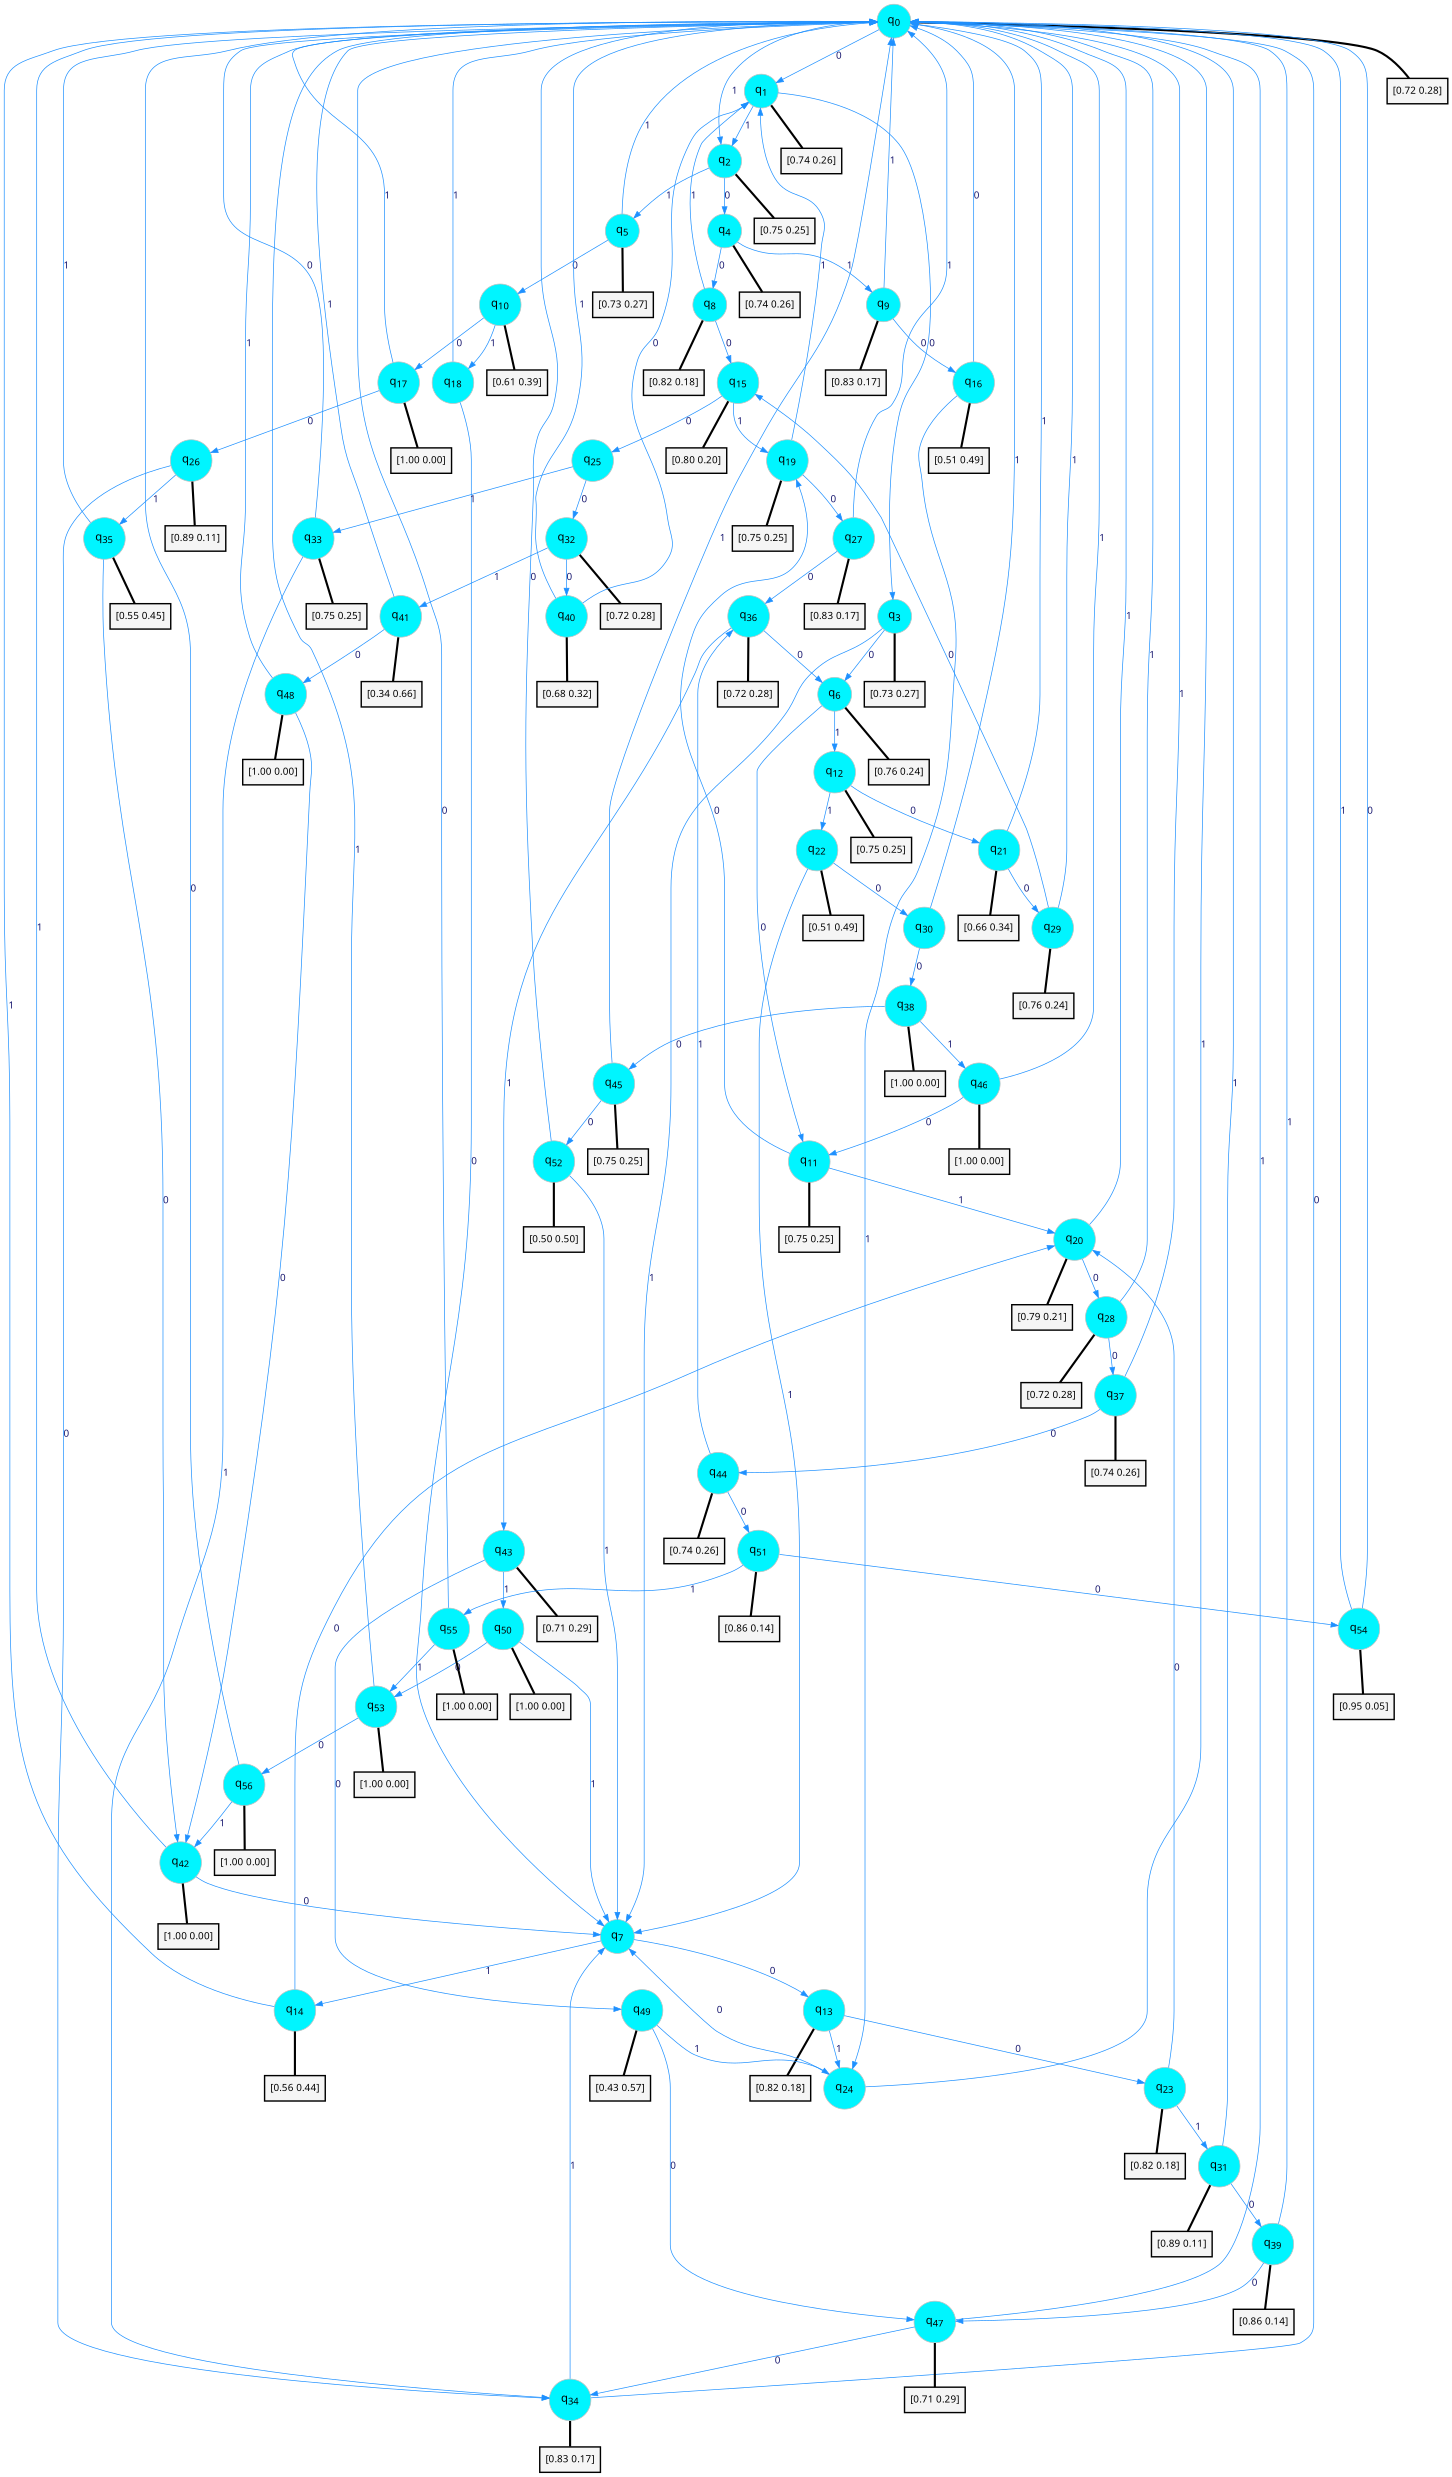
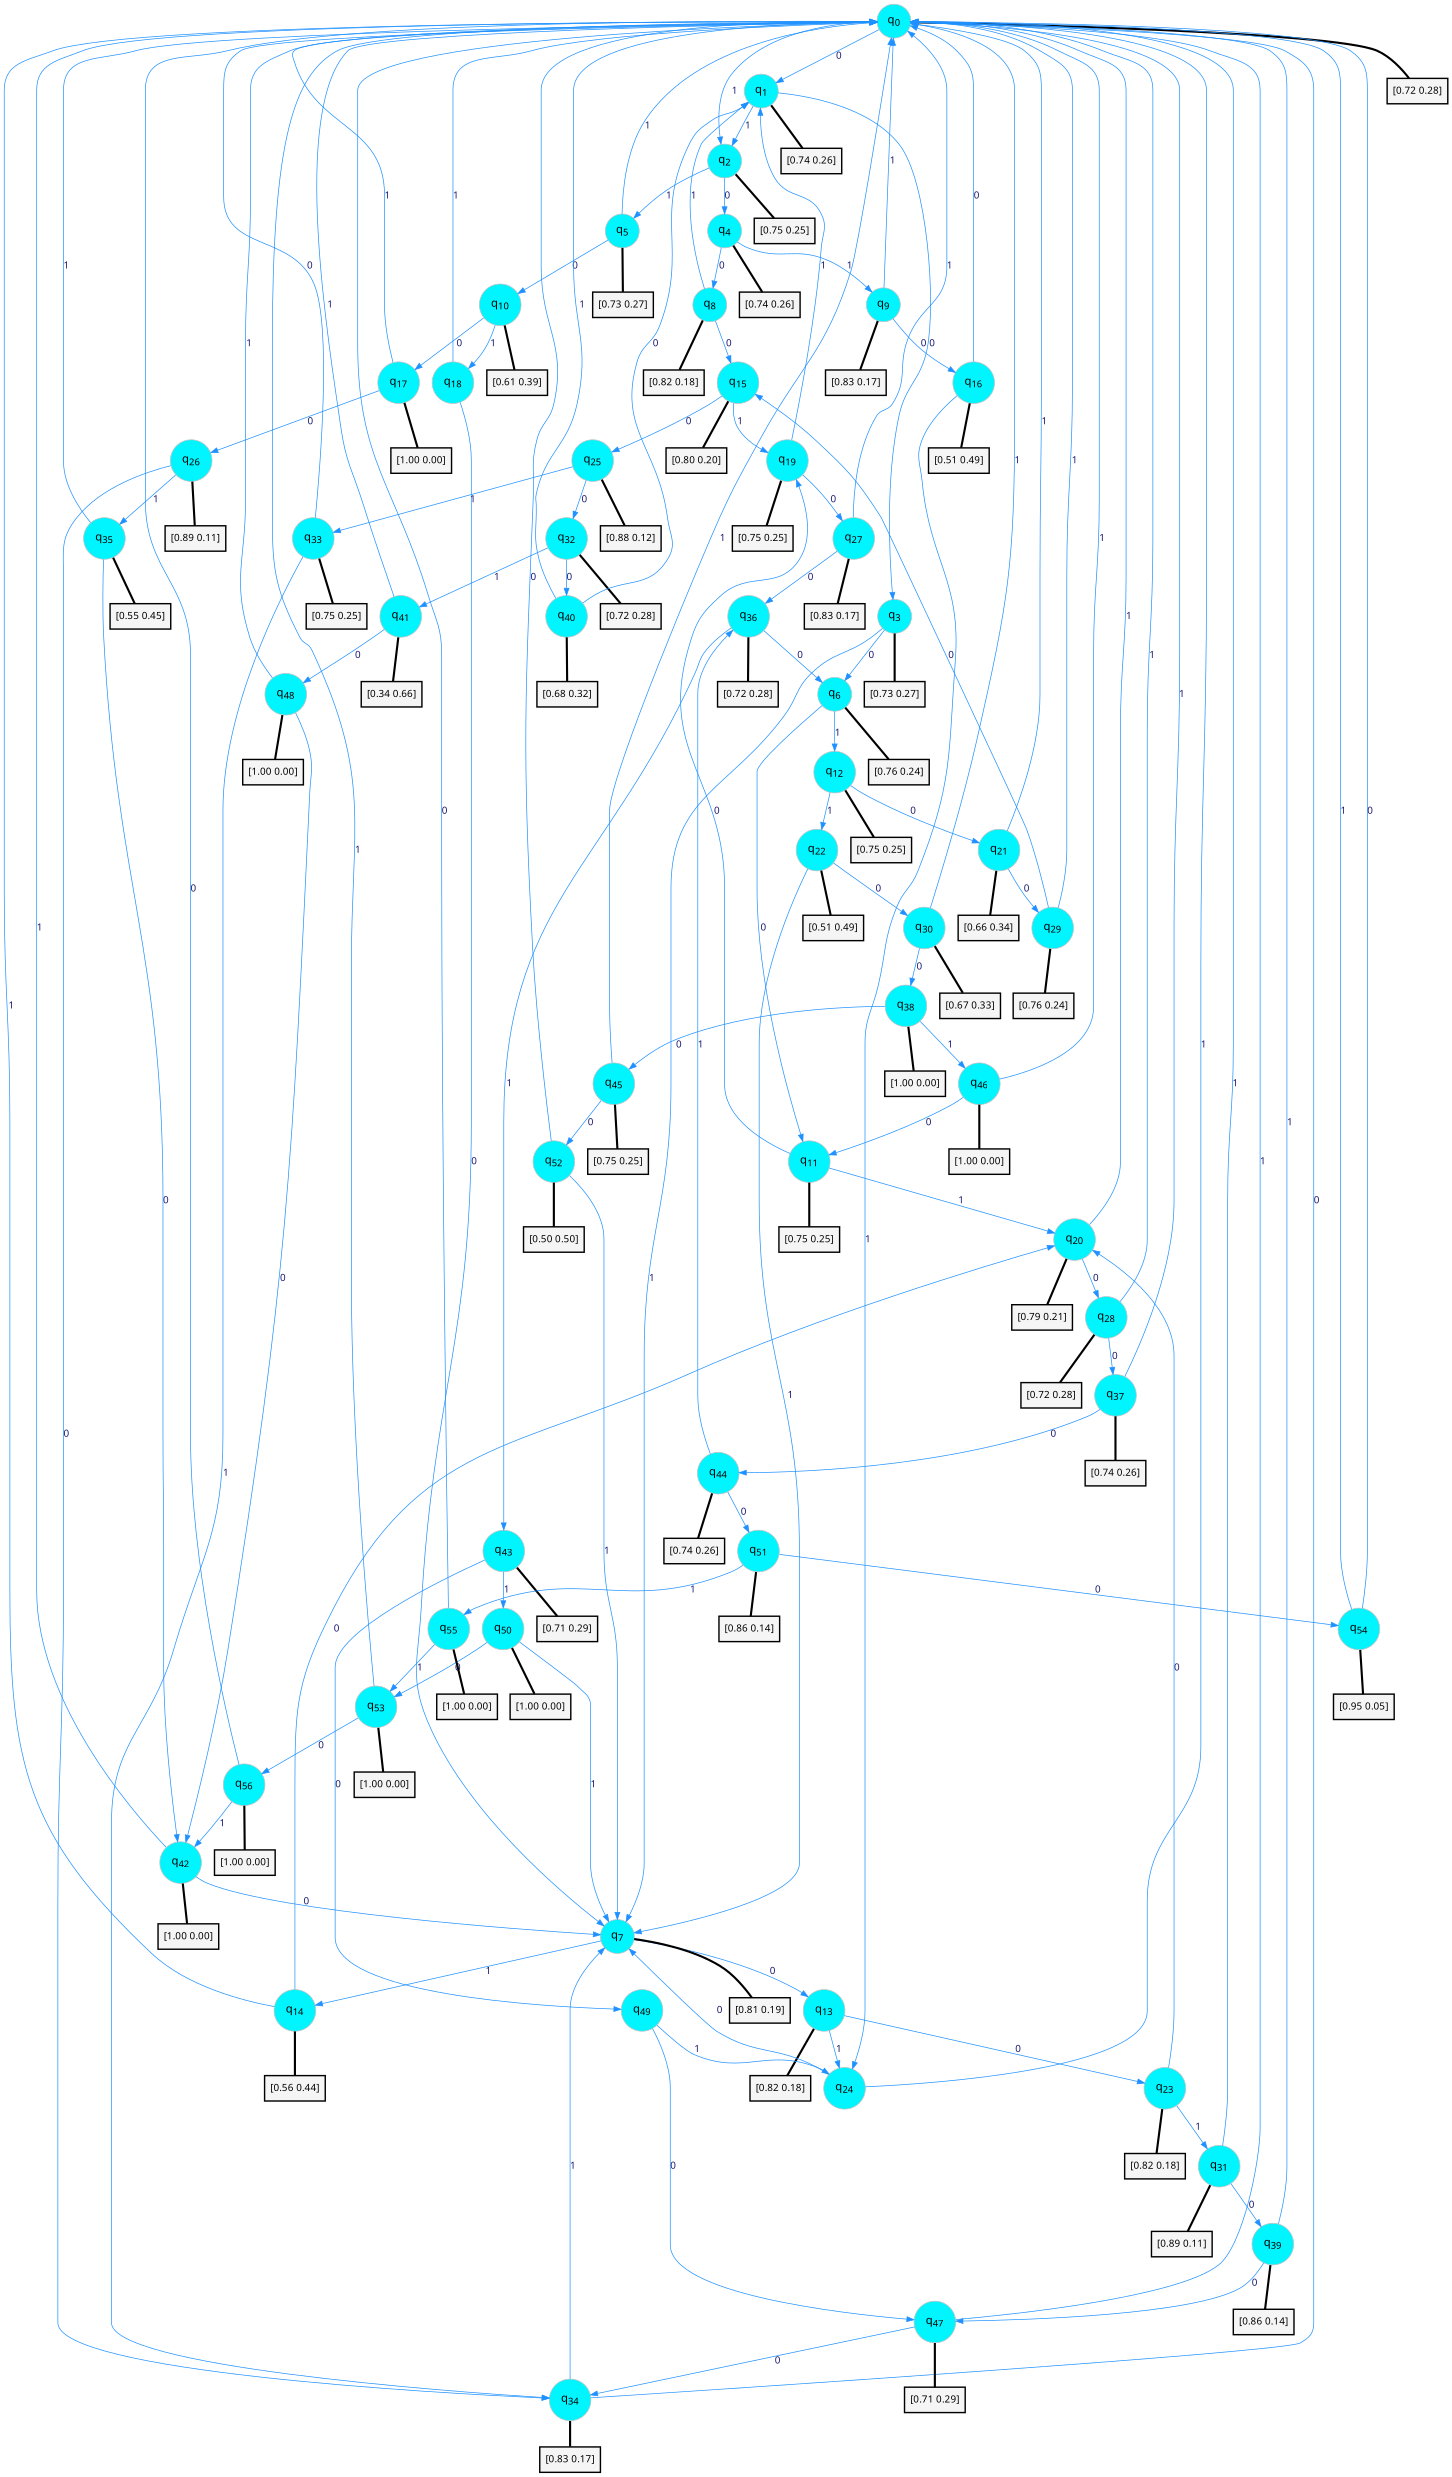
none -> (631, 538)
none -> (970, 1006)
none -> (760, 2010)
(620, 2088) -> none
